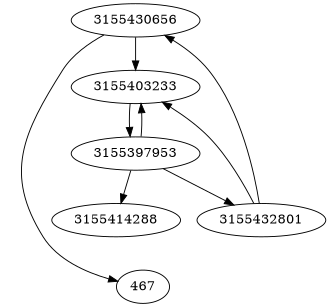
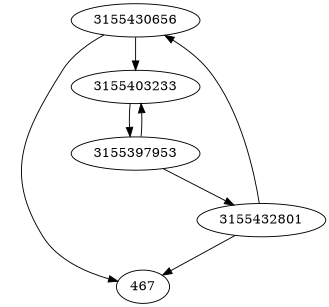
(219, 149) -> (203, 253)
(116, 220) -> none
